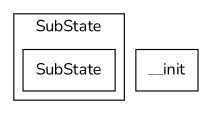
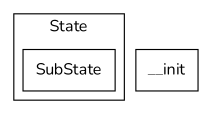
(69, 27) -> (69, 27)
